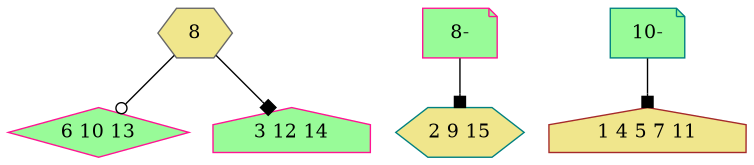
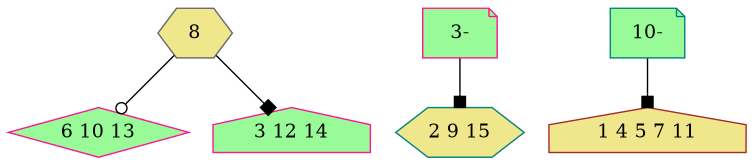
(460, 33) -> (460, 33)
